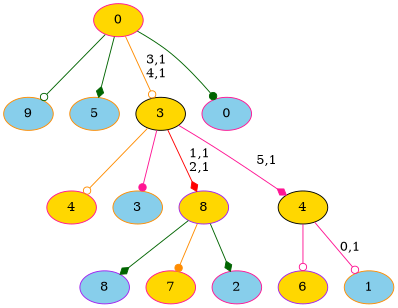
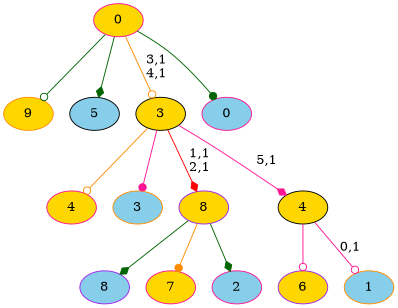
(28, 114) -> (28, 114)
(95, 114) -> (95, 114)
